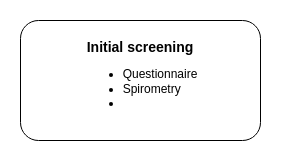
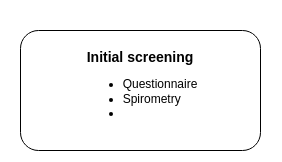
(141, 81) -> (141, 91)
